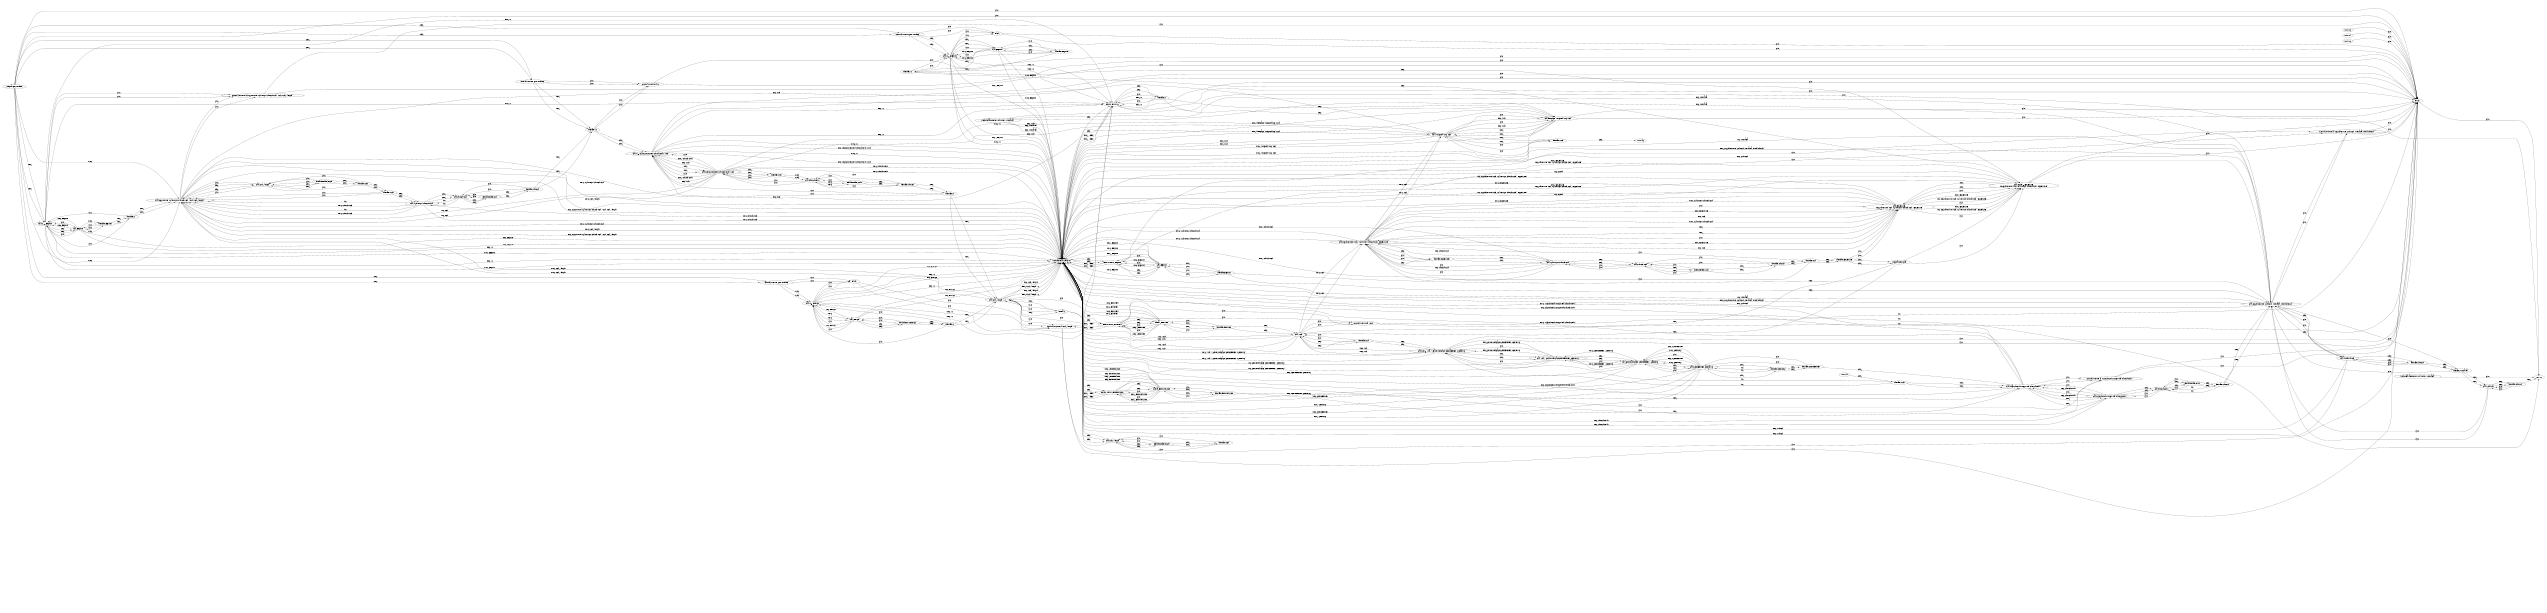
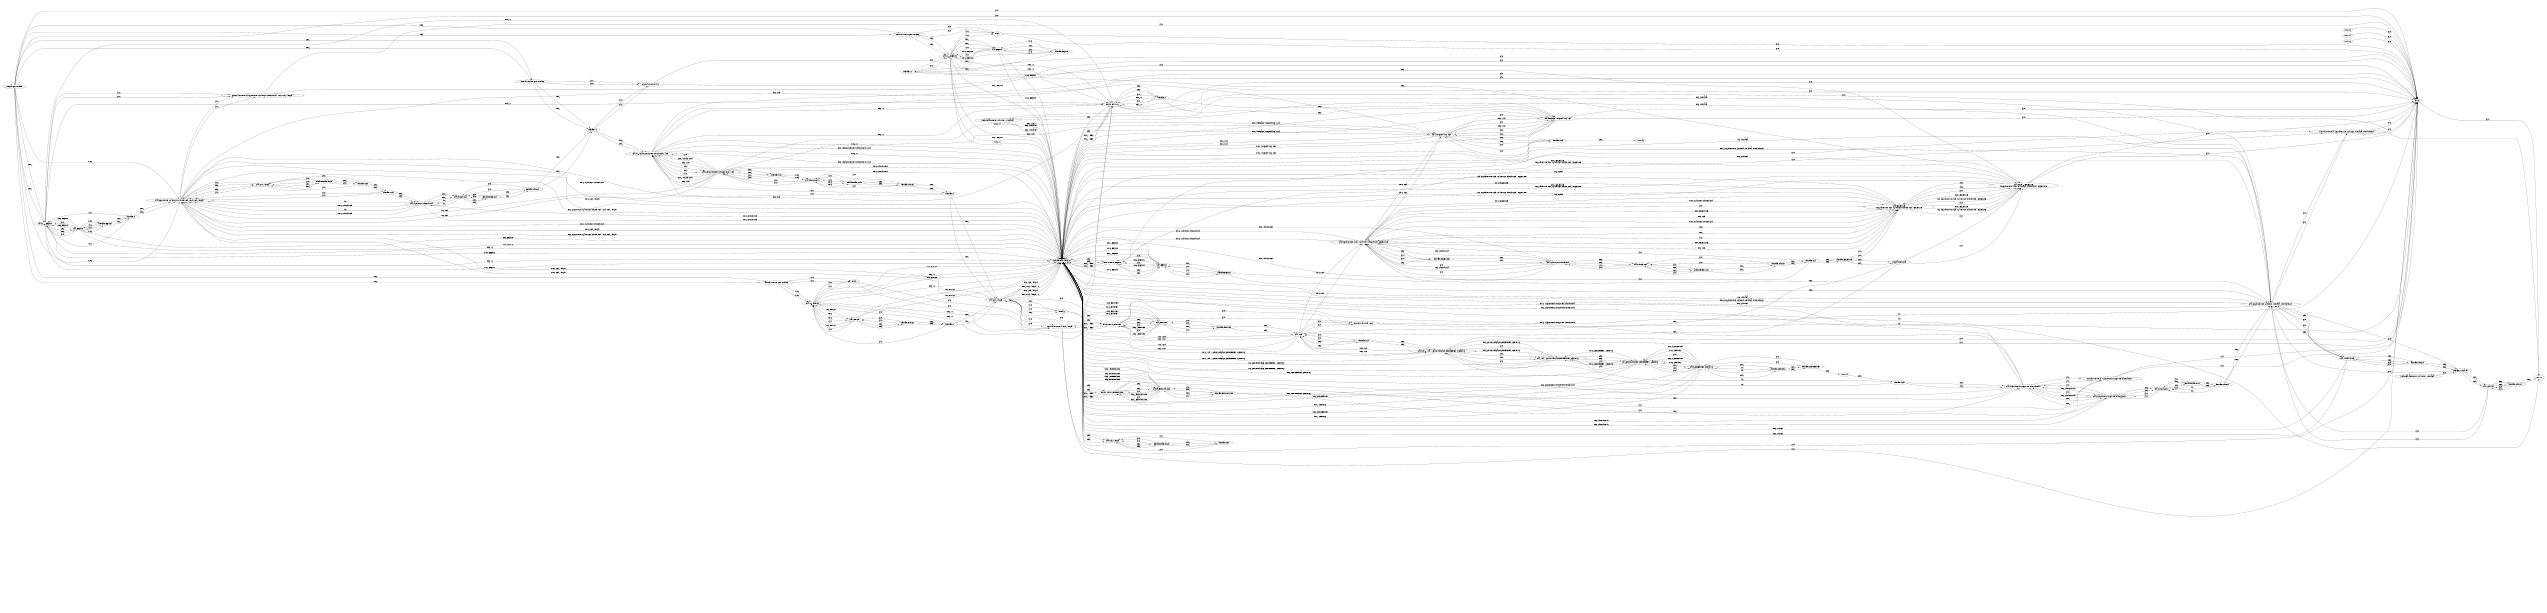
(908, 323) -> (908, 323)
(1162, 323) -> (1162, 323)
(1113, 325) -> (1113, 325)
(1918, 375) -> (1827, 372)
(2486, 377) -> (2445, 374)
